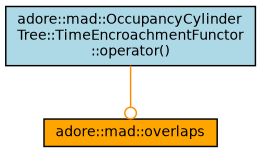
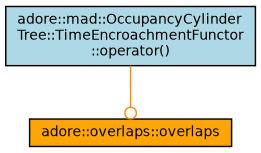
(131, 133) -> (131, 133)
